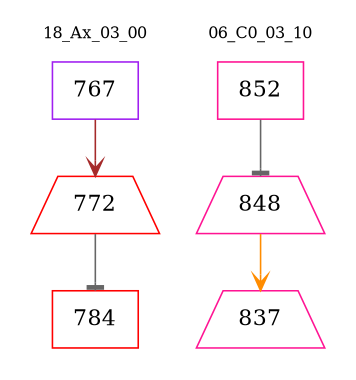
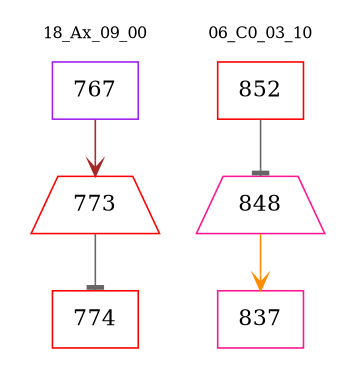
(95, 34) -> (95, 34)
(261, 91) -> (261, 91)
(95, 205) -> (95, 205)
(95, 319) -> (95, 319)
(261, 319) -> (261, 319)
